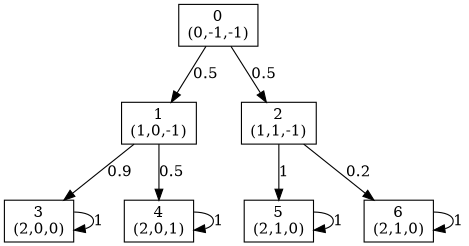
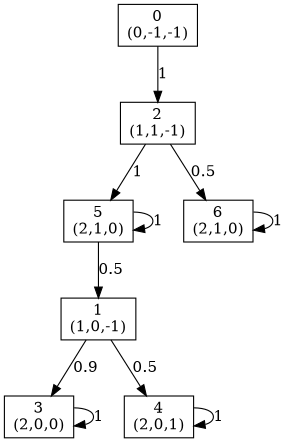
(192, 70) -> (98, 264)
(264, 74) -> (163, 74)
(359, 172) -> (204, 172)
